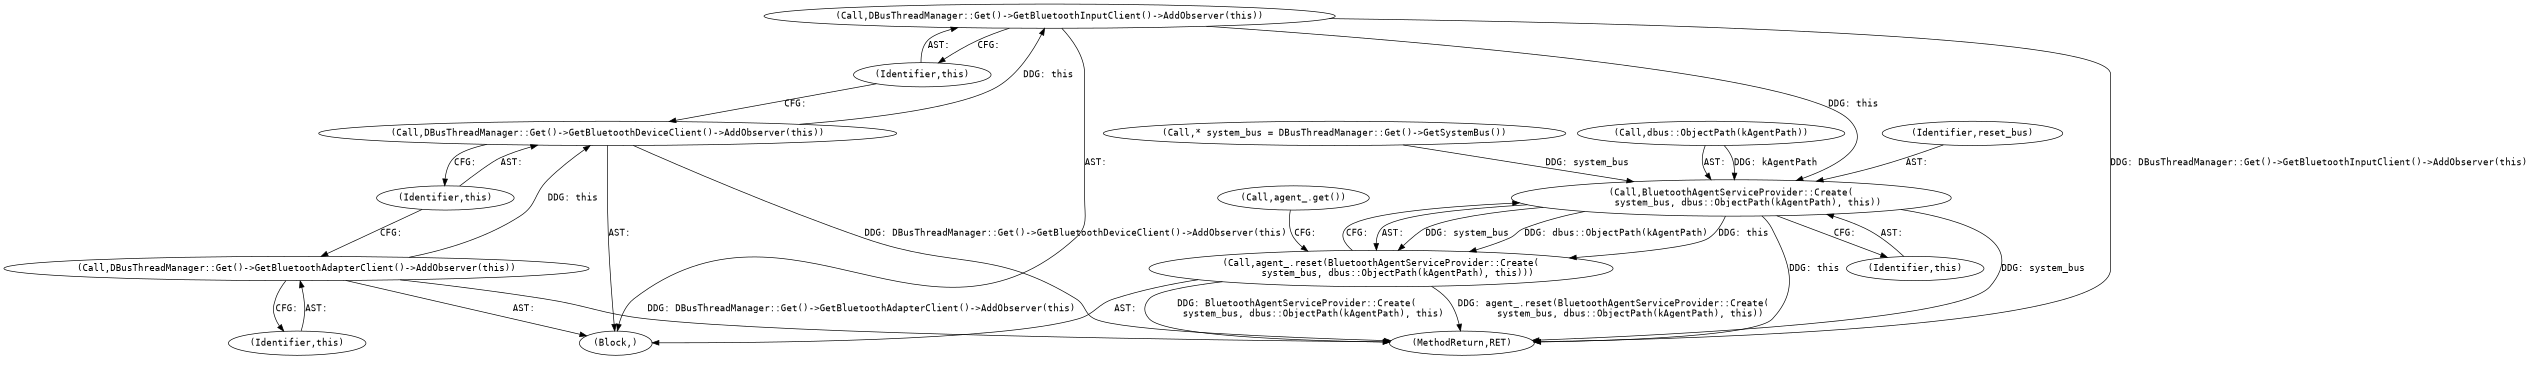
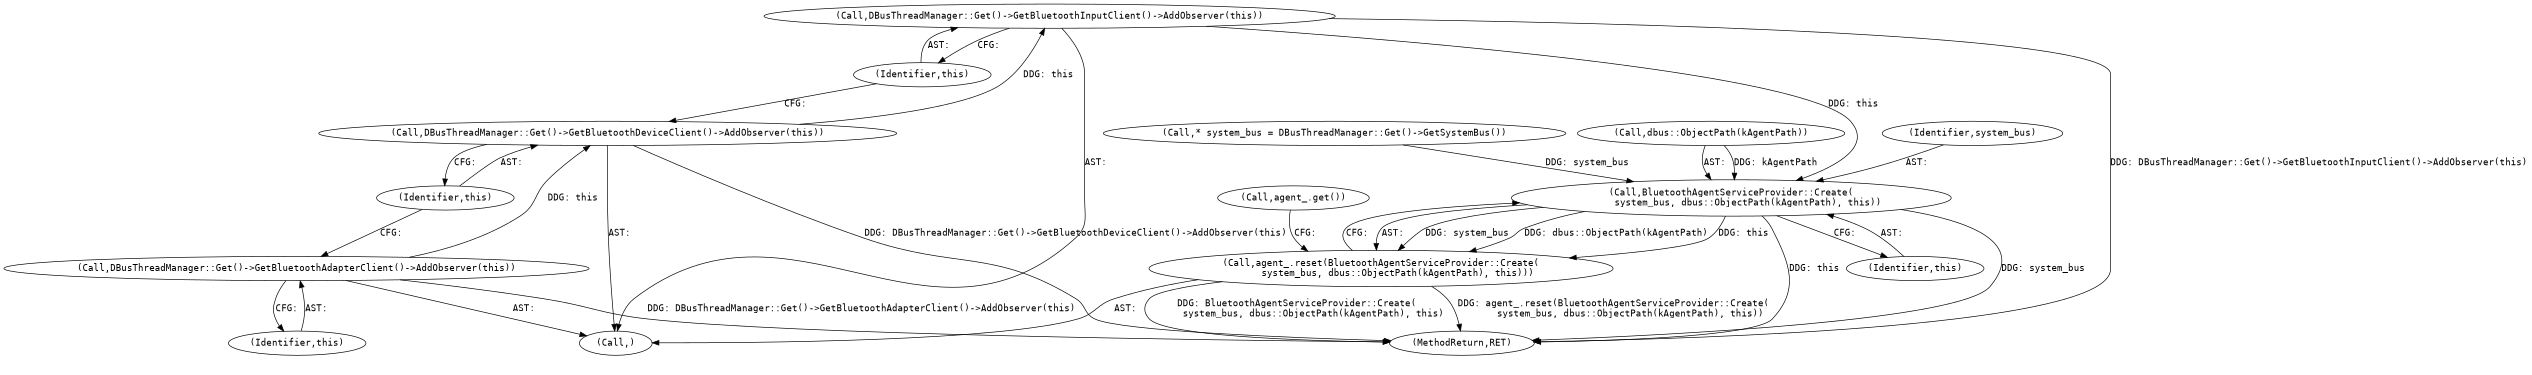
(1972, 133) -> (1972, 133)
(616, 343) -> (616, 343)
